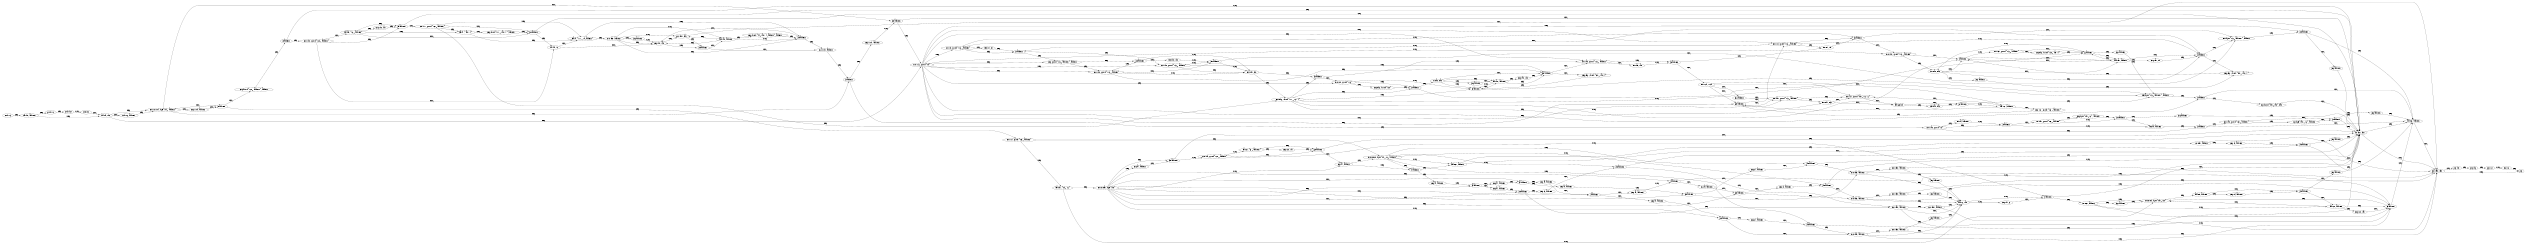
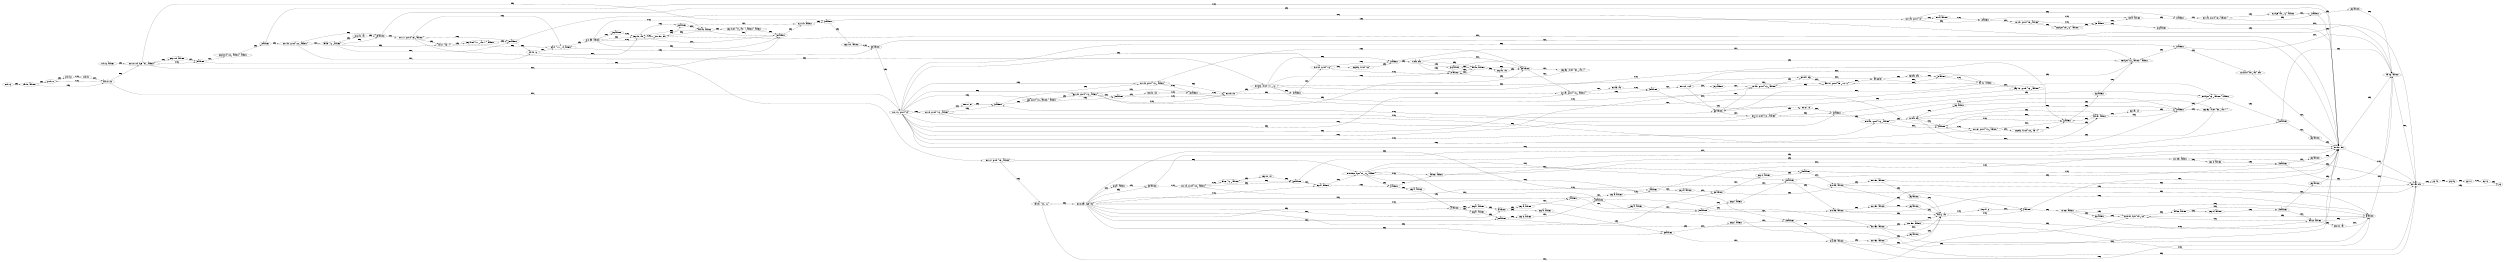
(115, 116) -> (79, 82)
none -> (1429, 143)
